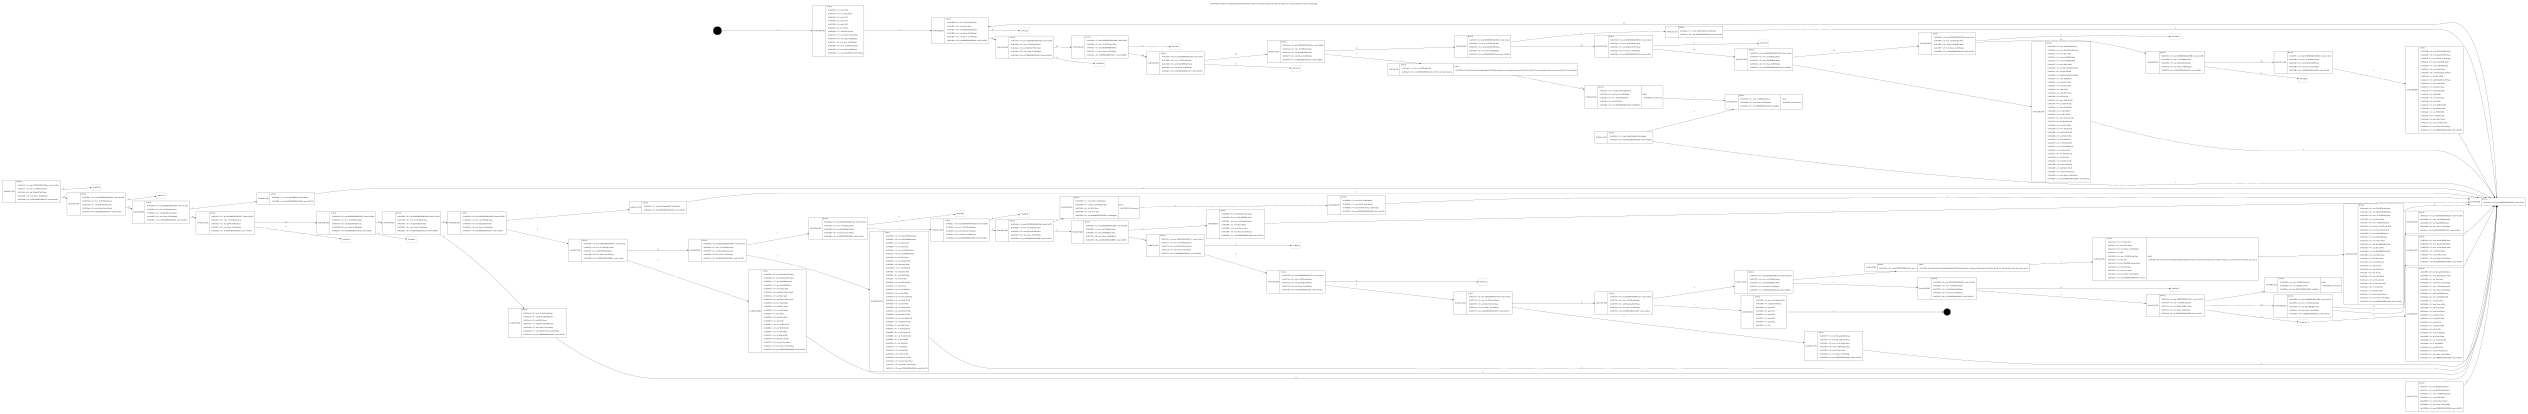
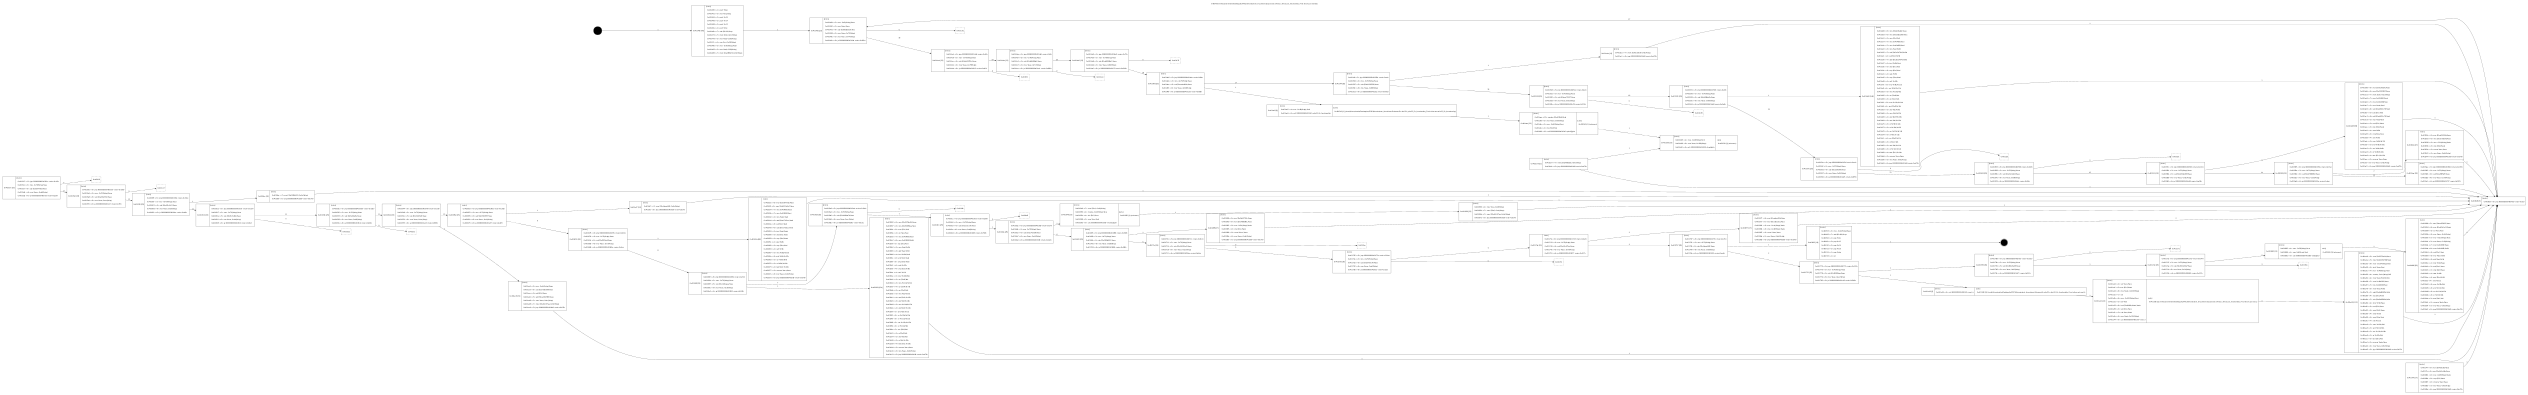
(2239, 306) -> (2239, 173)
(2356, 319) -> (2374, 248)
